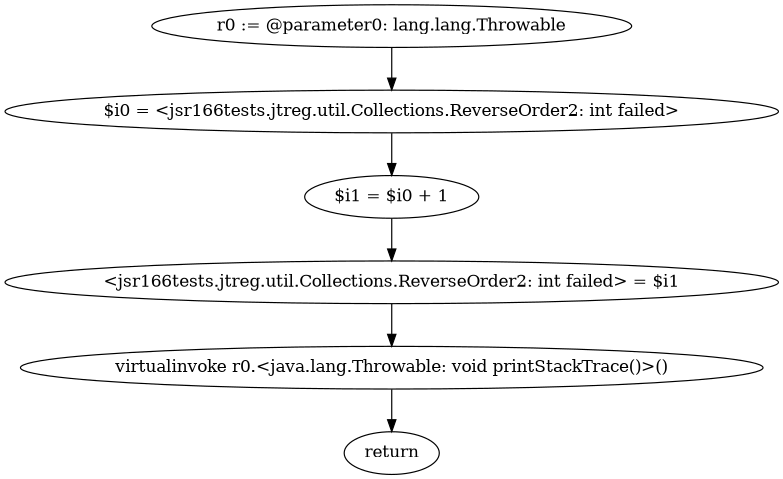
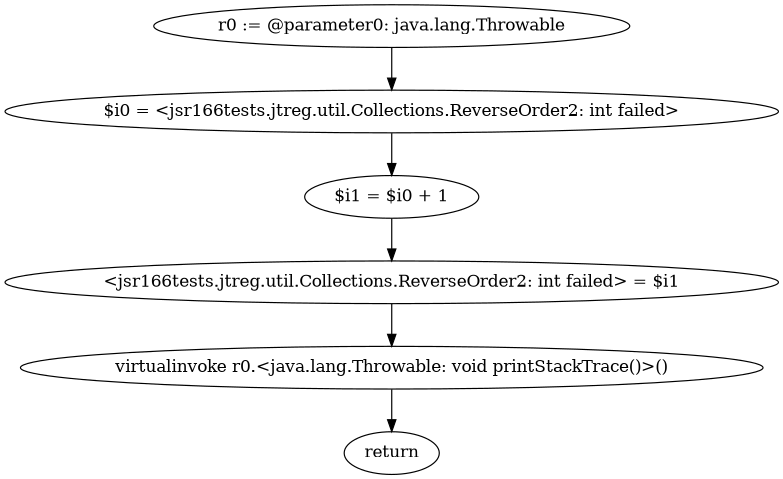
(392, 26) -> (392, 26)
